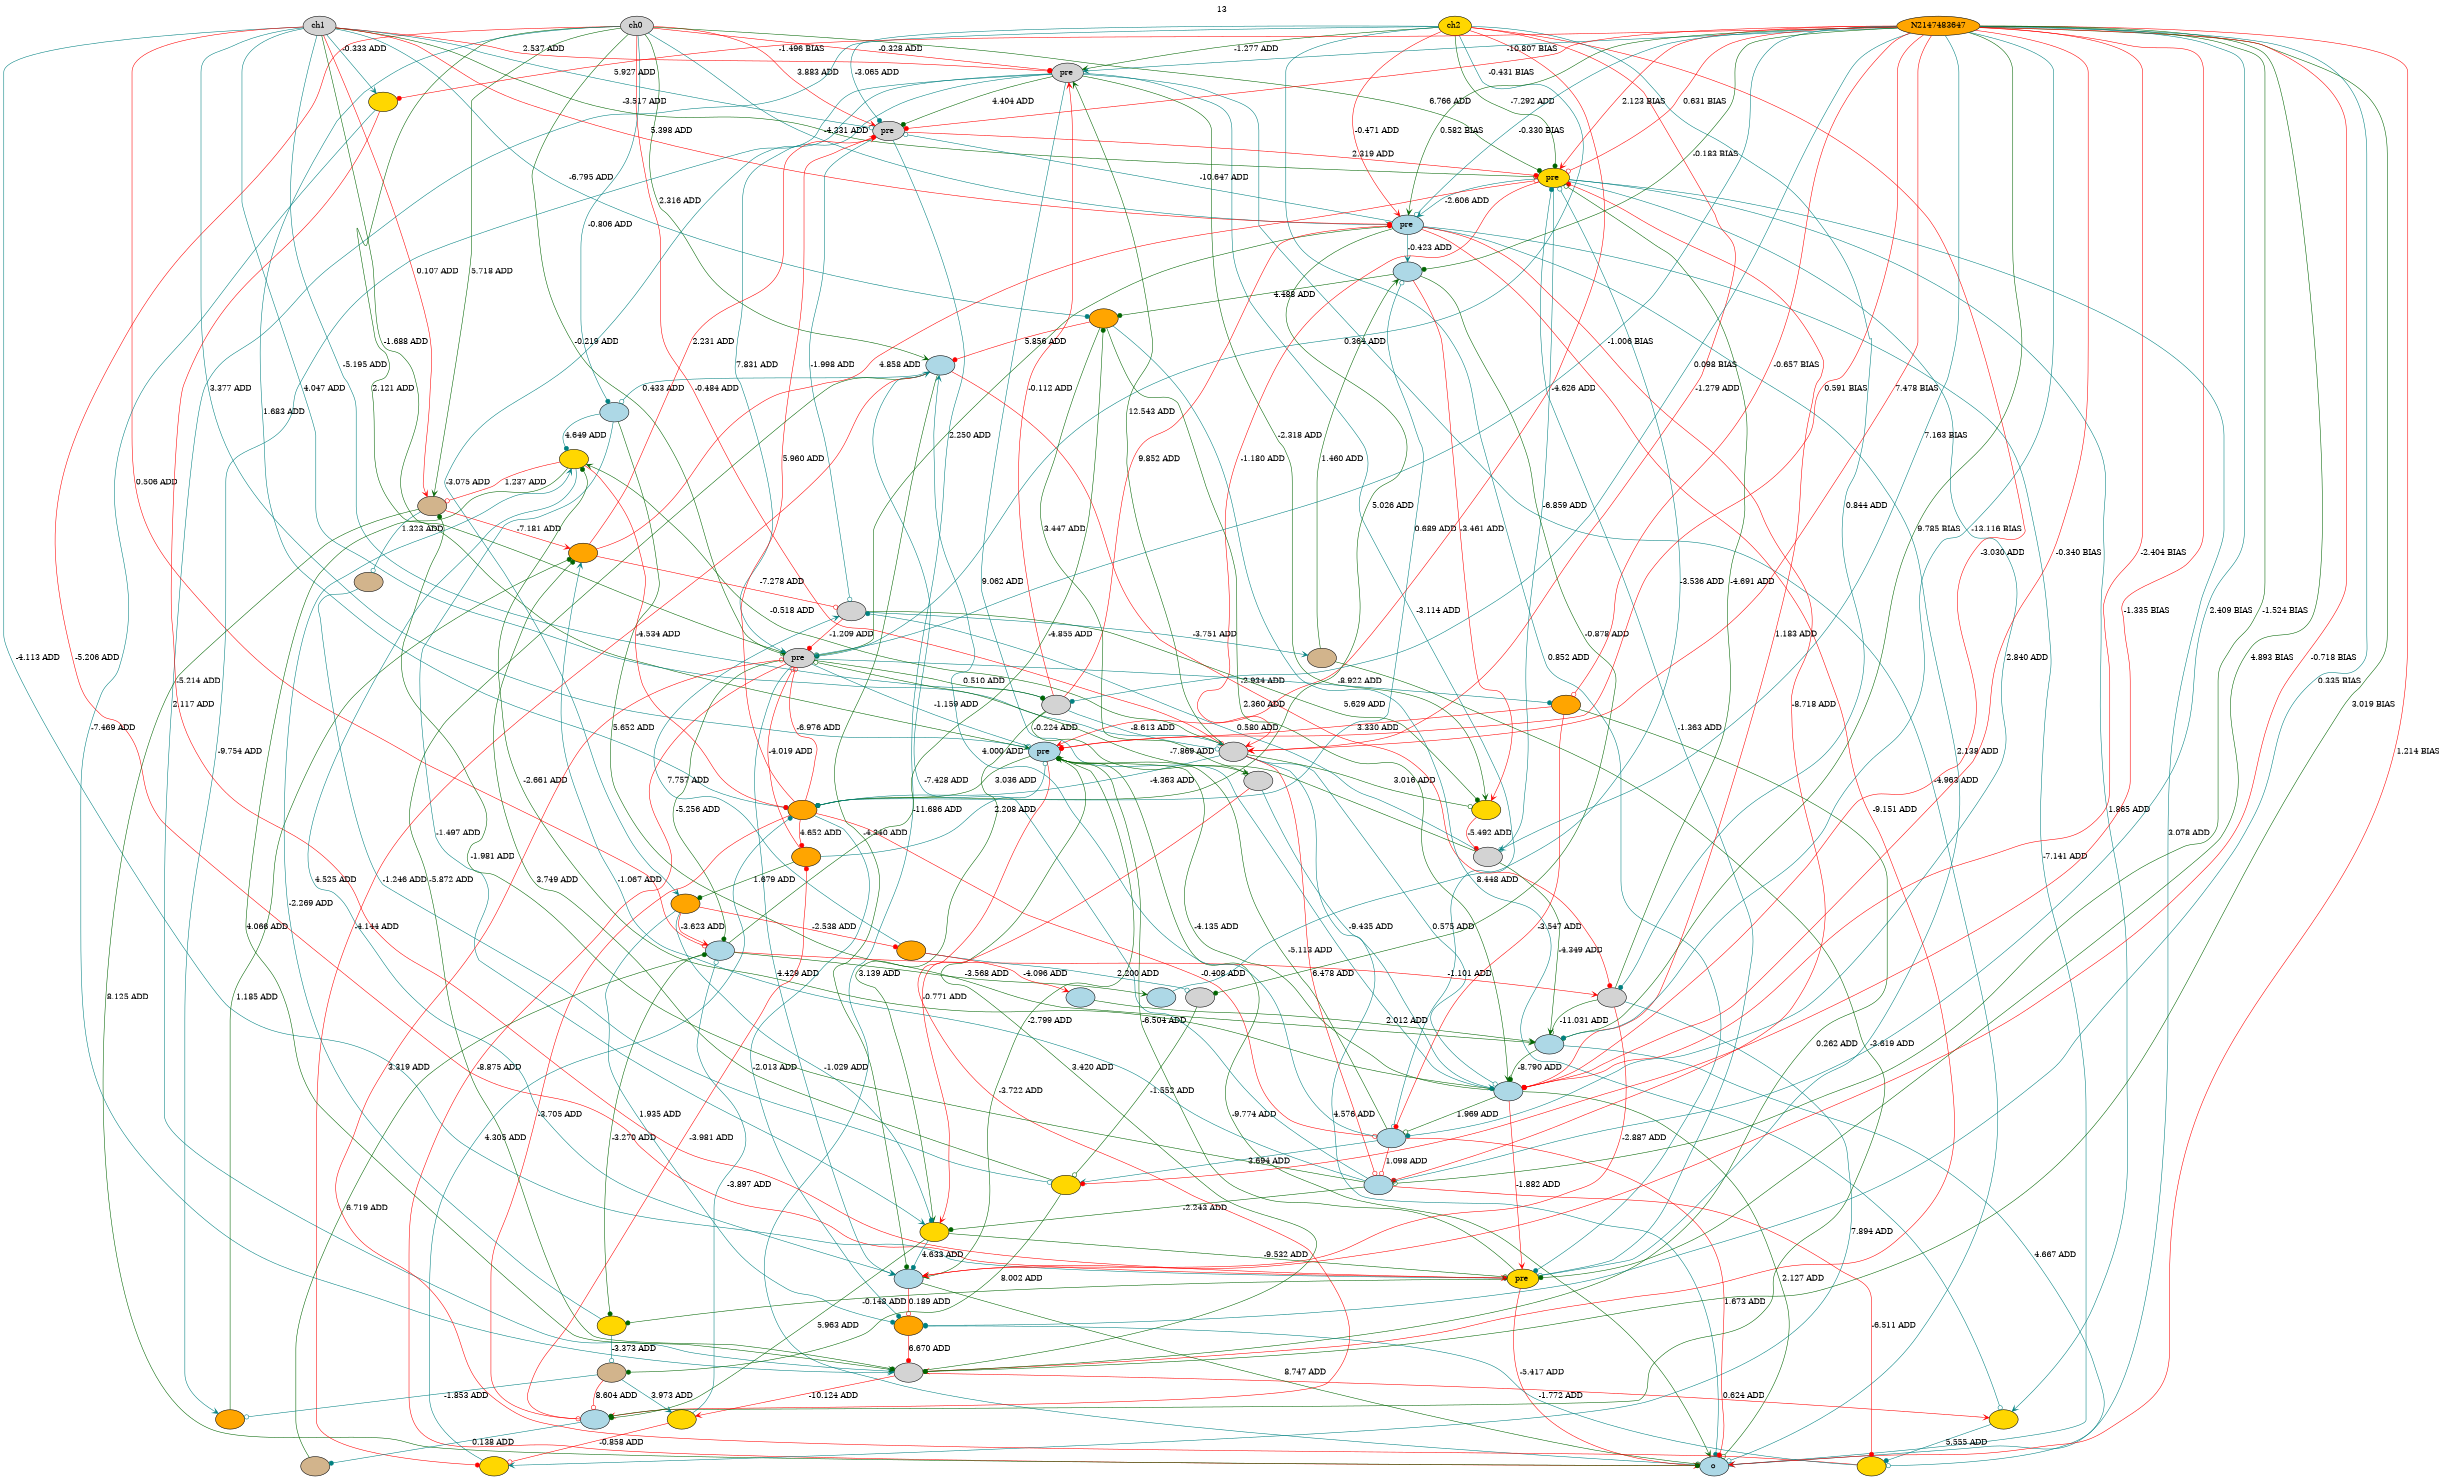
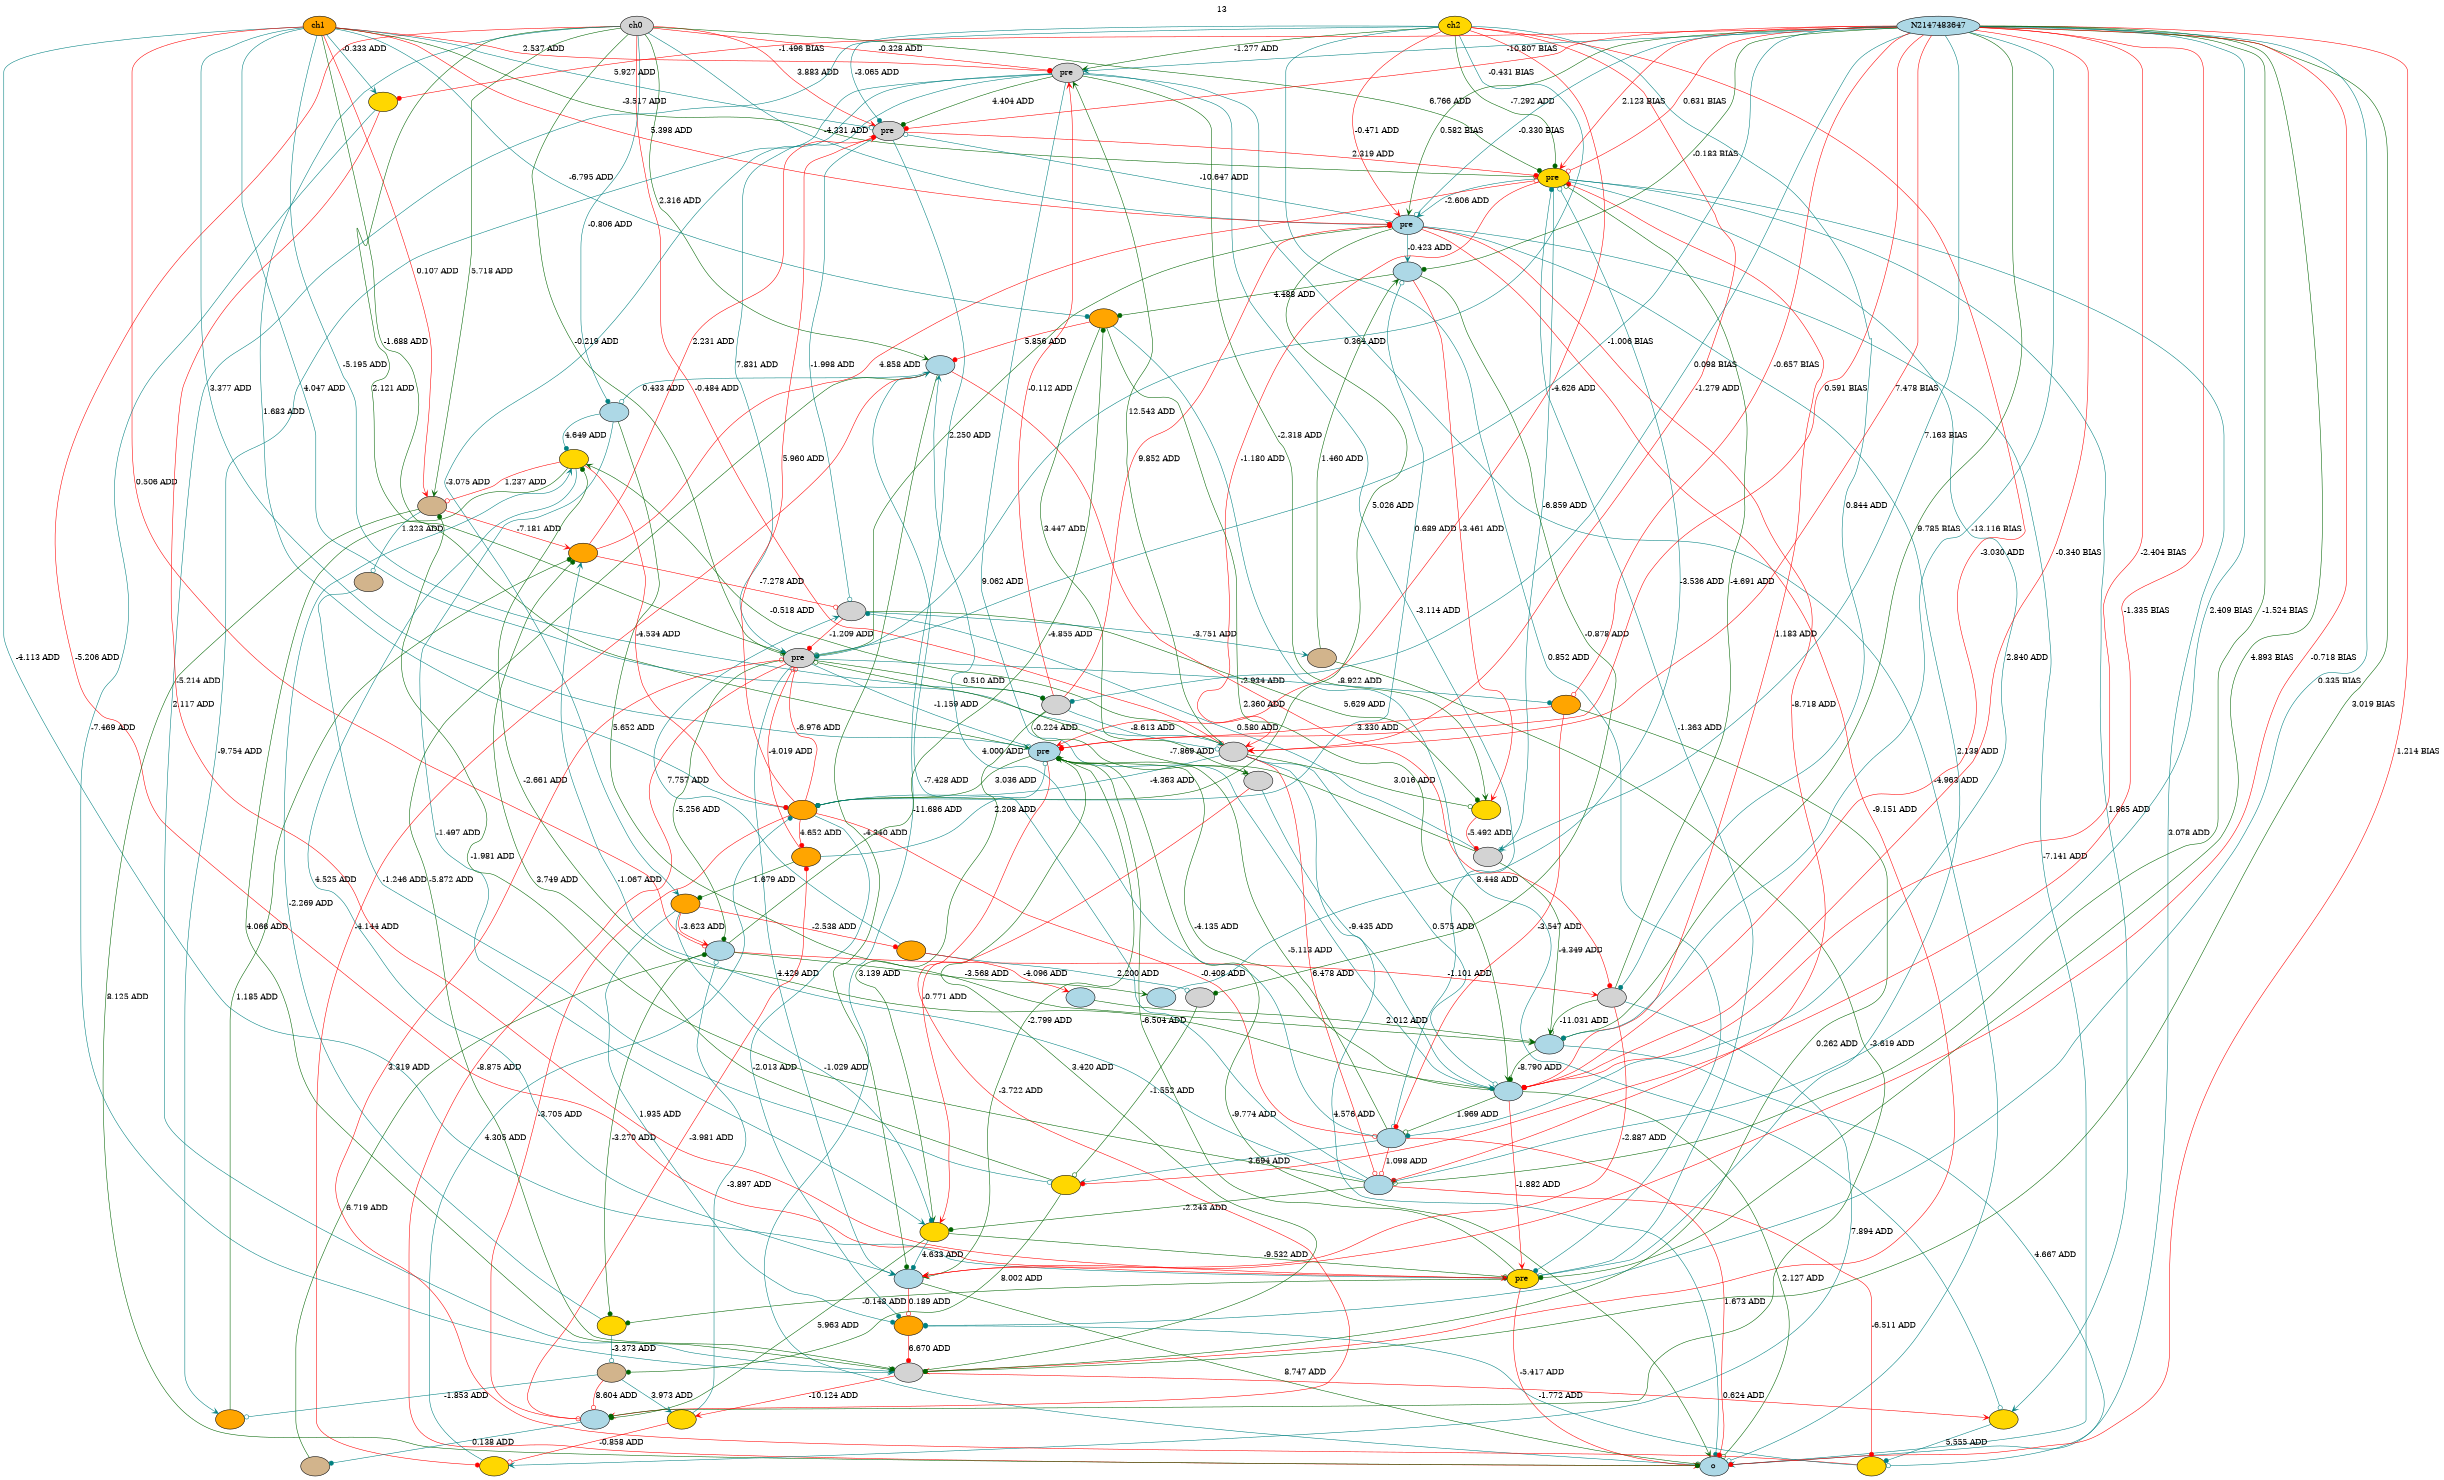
(320, 26) -> (320, 26)
(1938, 26) -> (1938, 26)
(2390, 761) -> (2390, 762)
